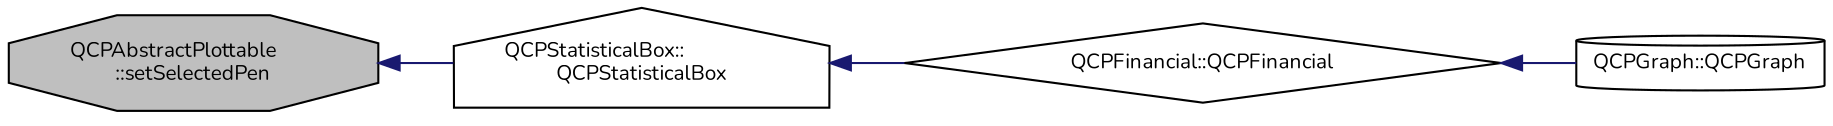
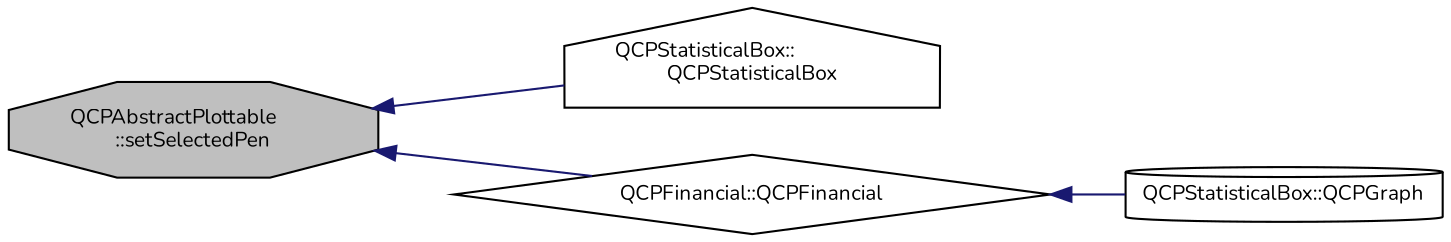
(878, 63) -> (494, 165)
(1700, 63) -> (1284, 194)
